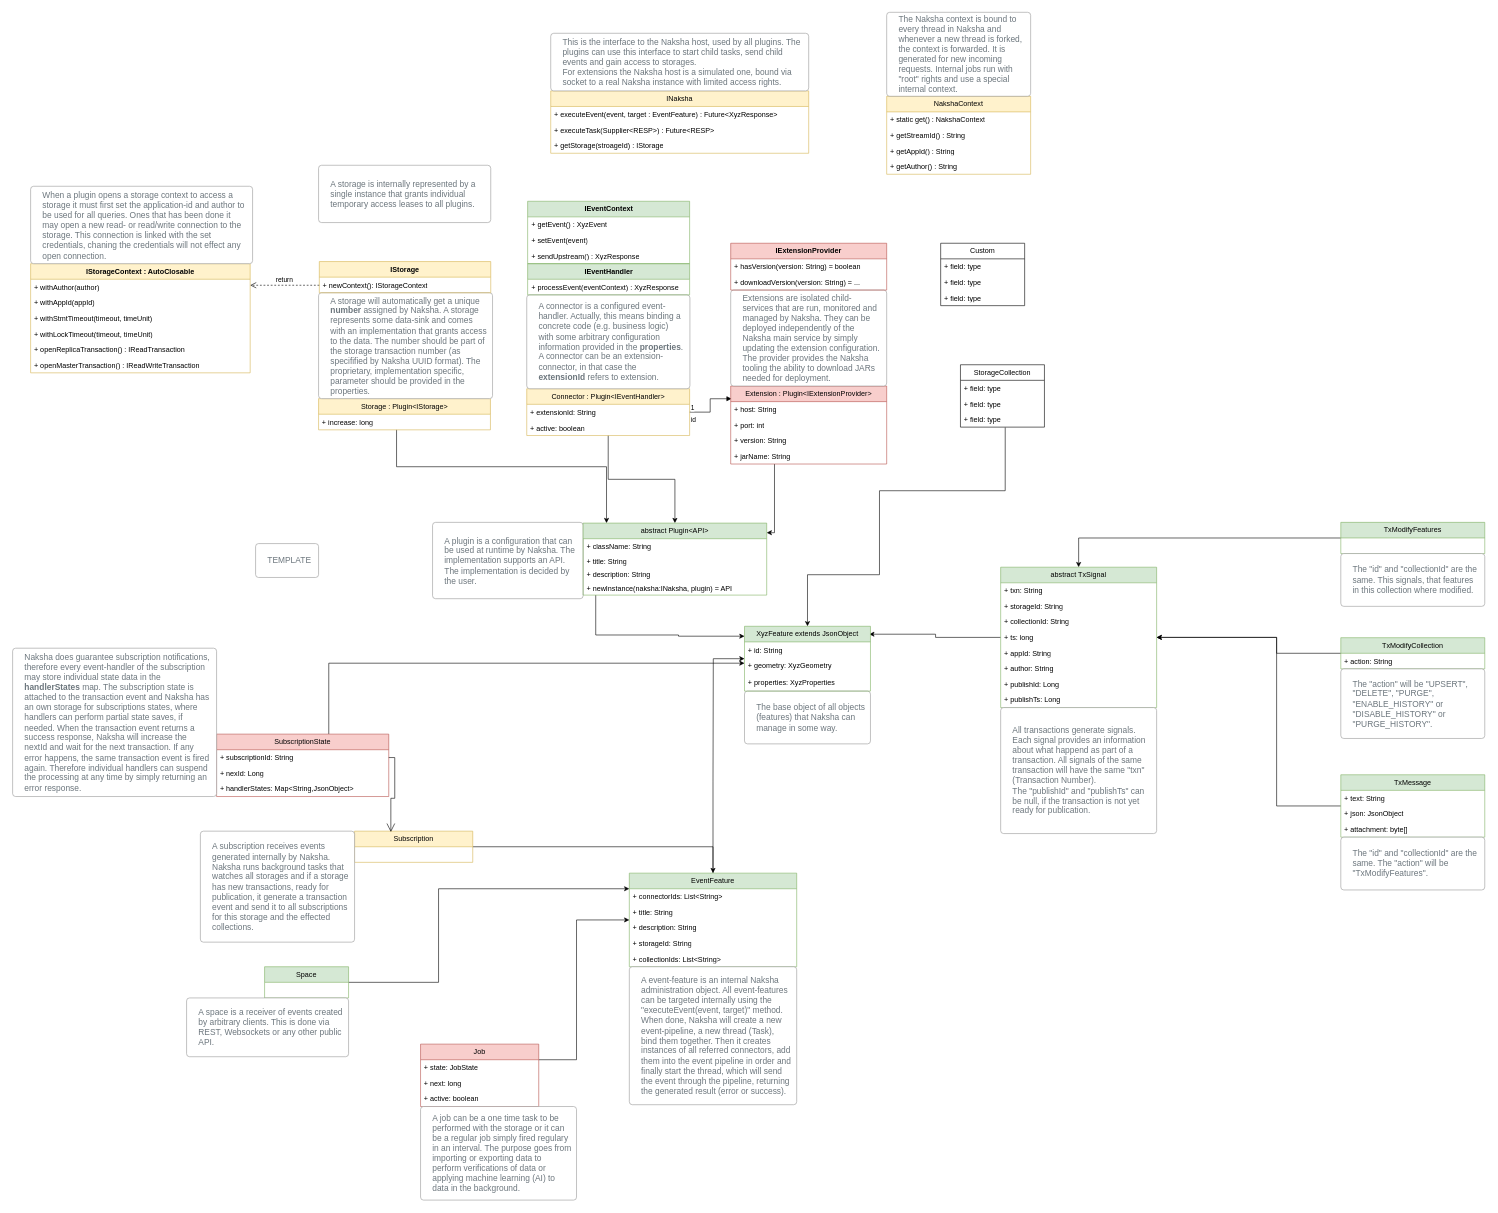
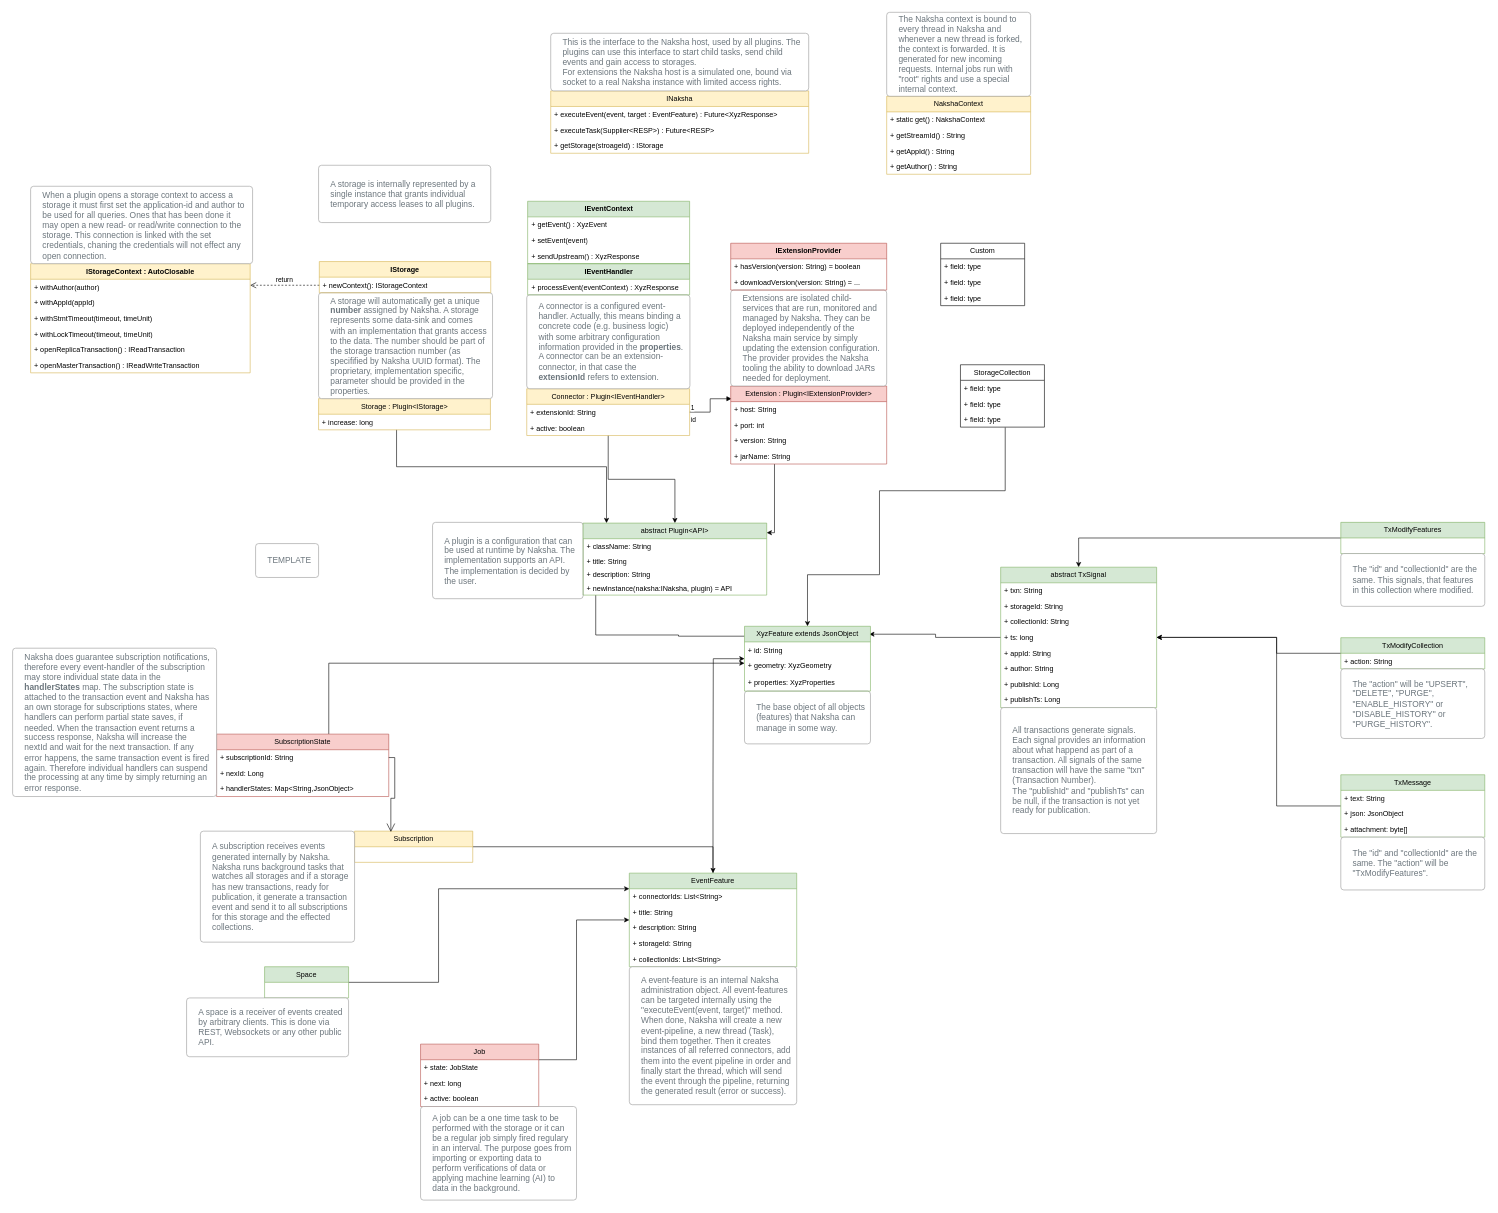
(738, 636) -> (740, 636)
